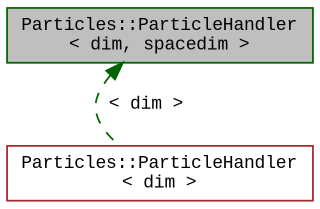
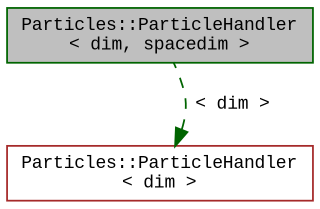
(96, 113) -> (185, 95)
